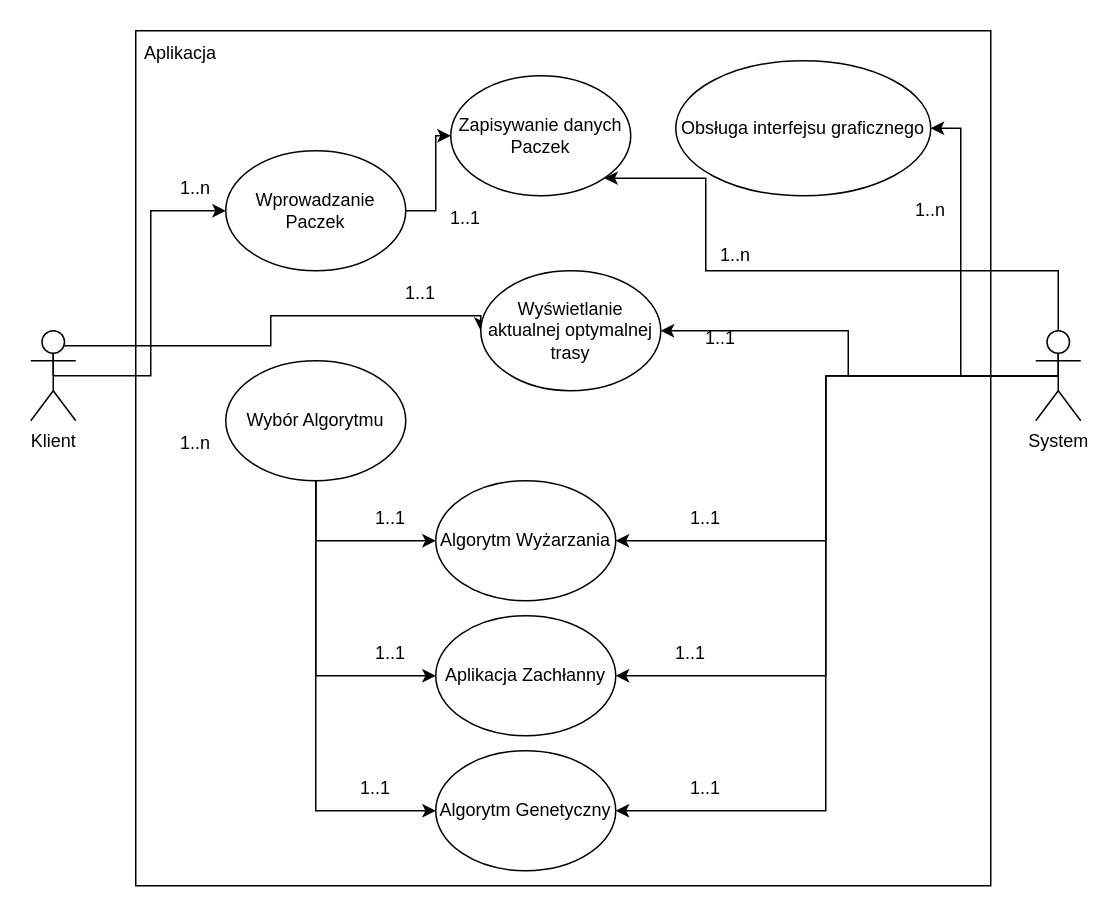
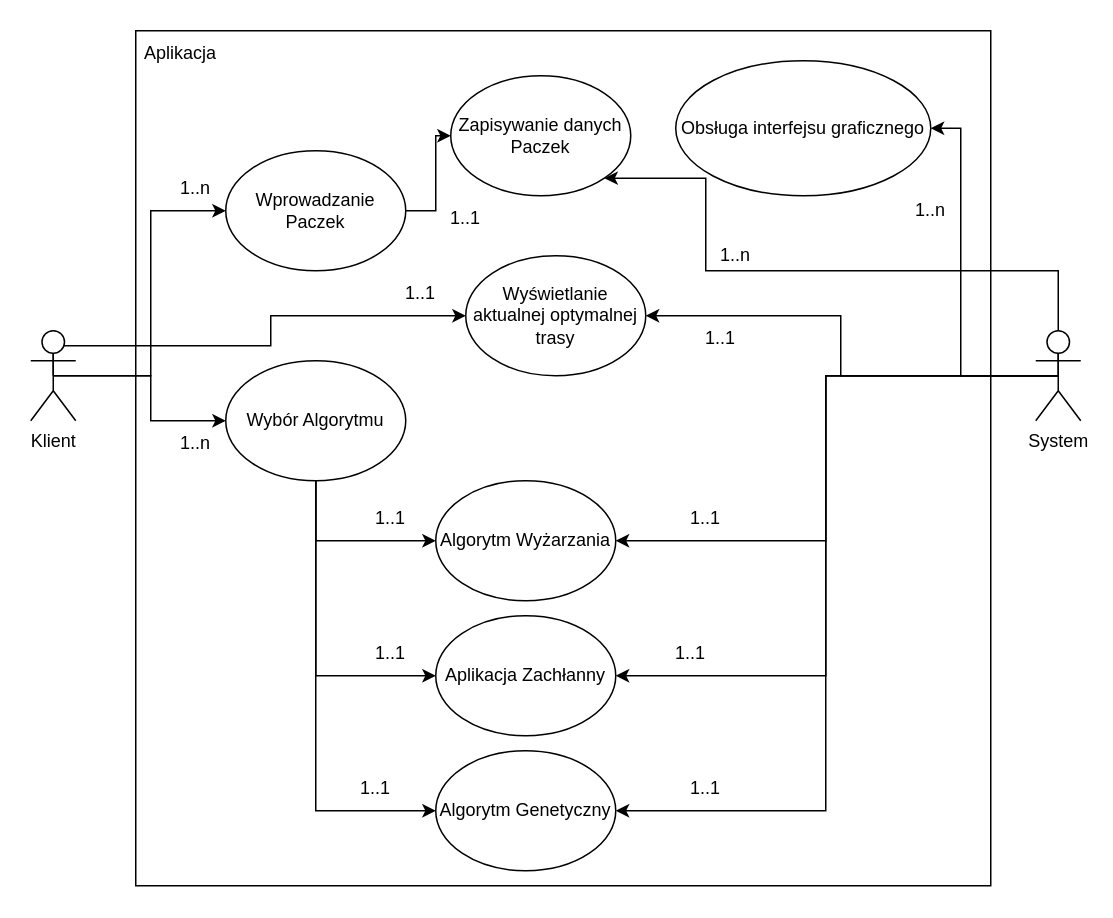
(571, 331) -> (556, 316)
none -> (161, 421)
